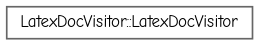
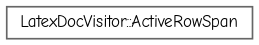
(130, 23) -> (130, 23)
